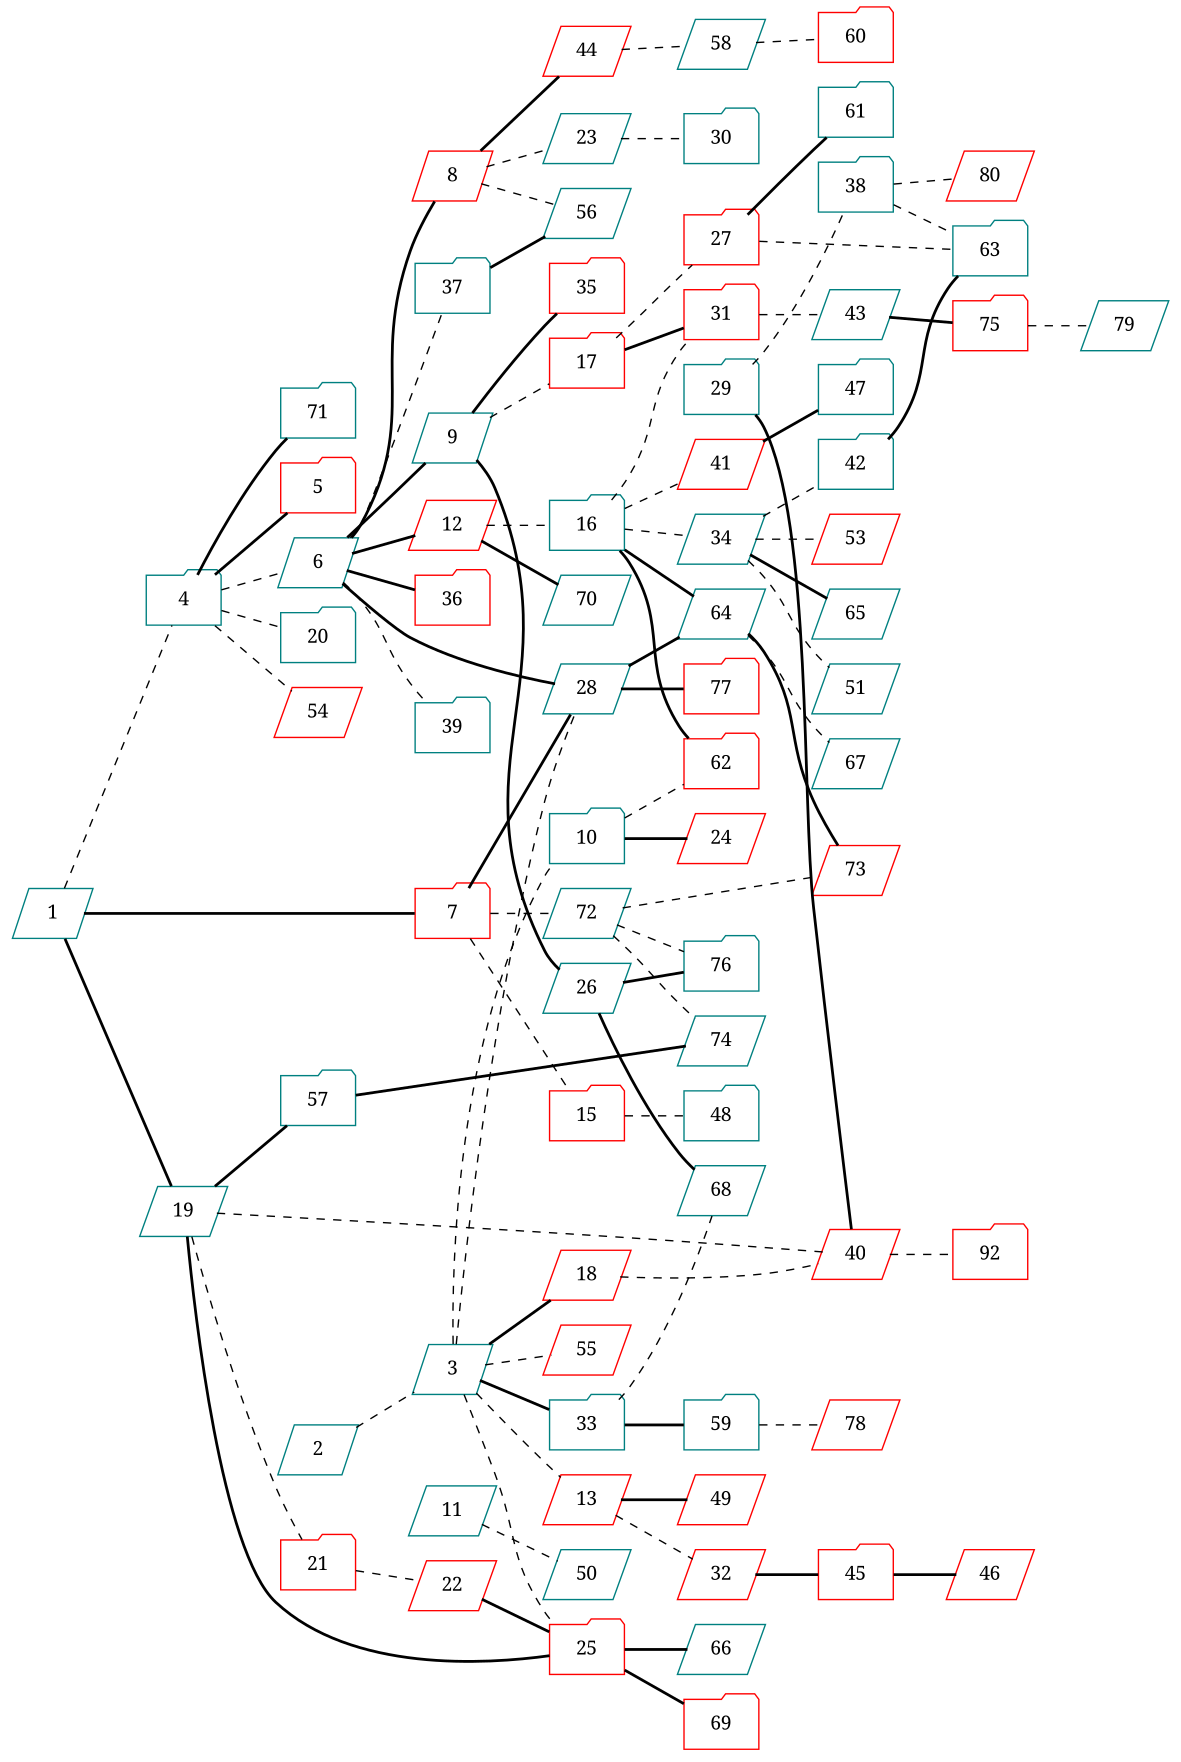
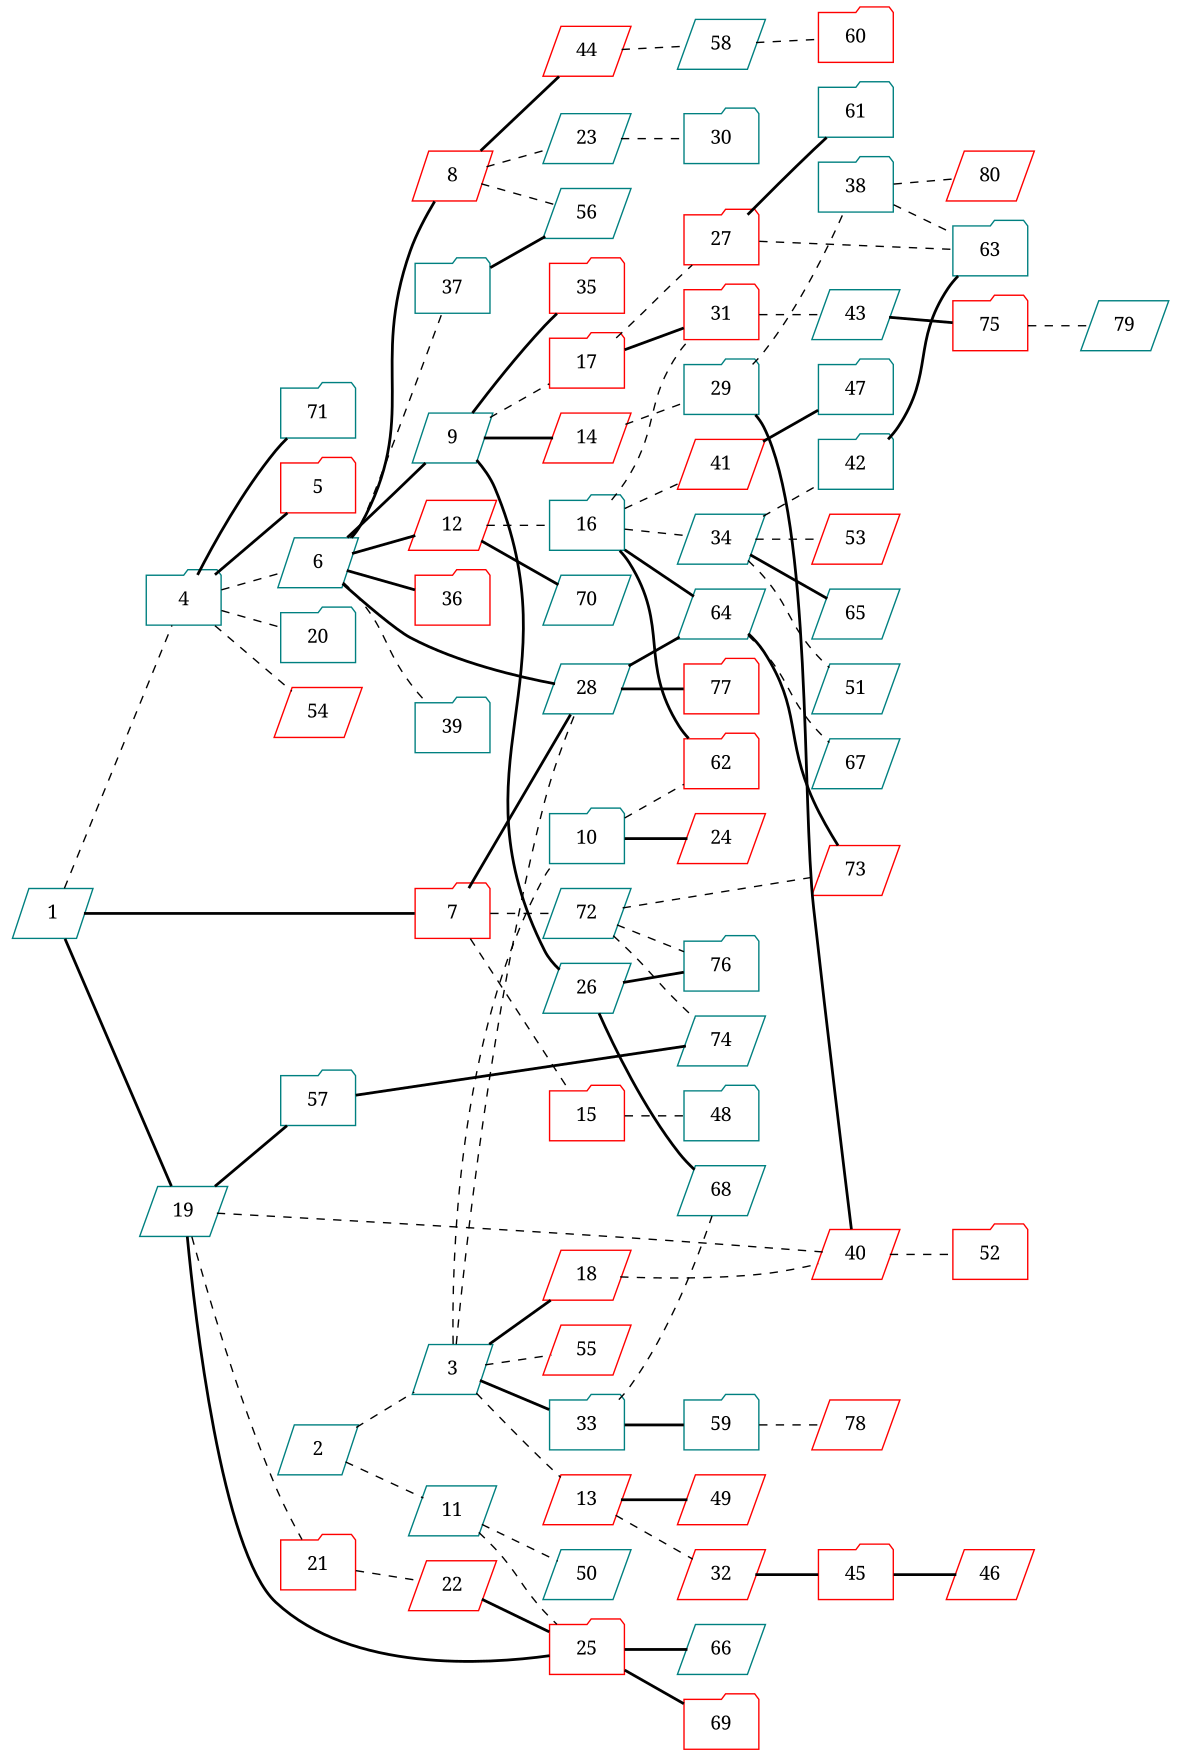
none -> (587, 438)
(990, 1254) -> (990, 1254)
none -> (384, 1480)
(507, 1511) -> (518, 1578)
